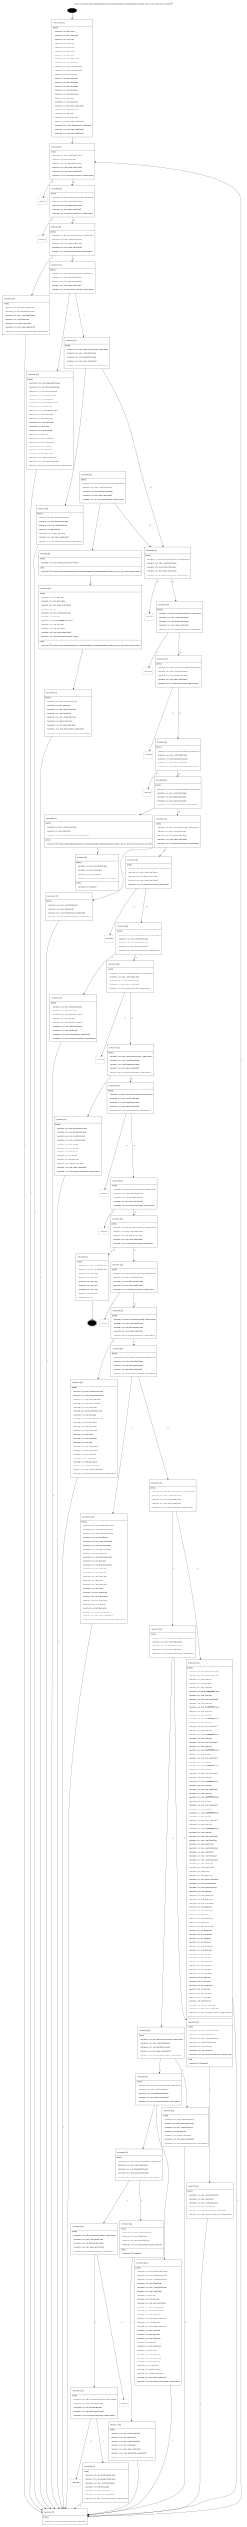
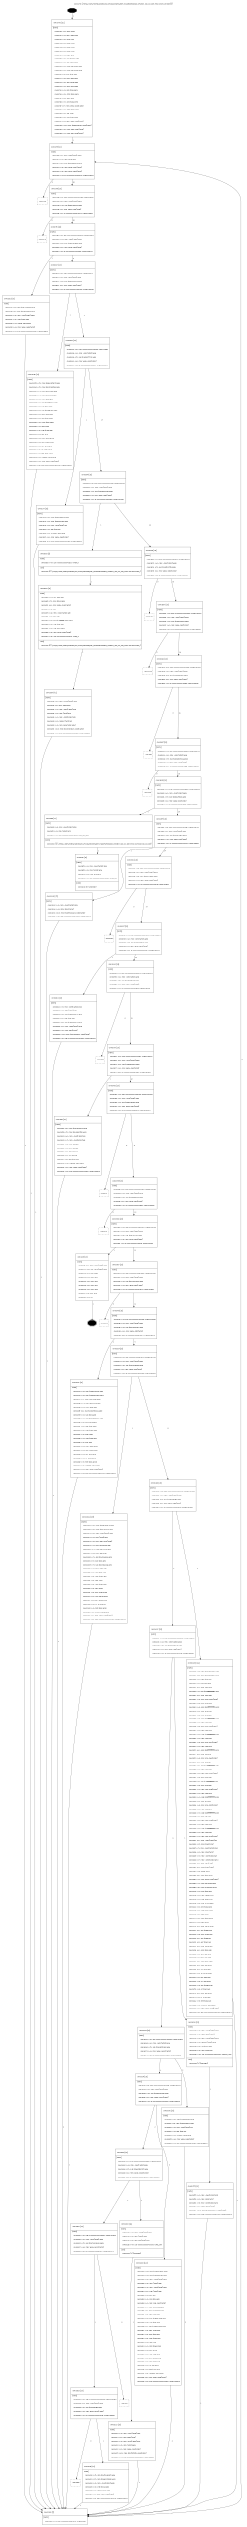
(137, 455) -> (95, 419)
